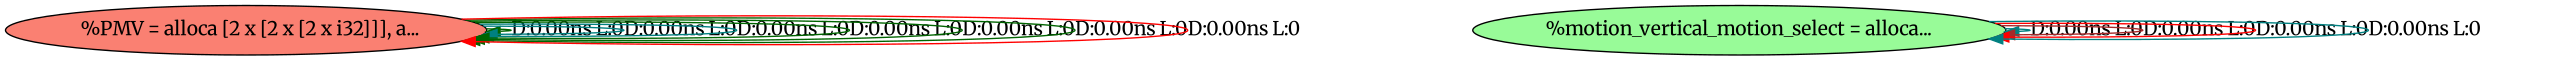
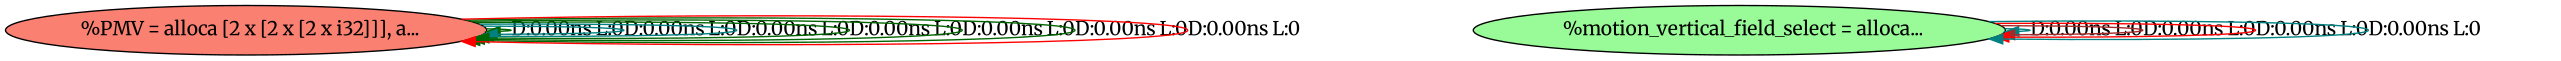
(1739, 30) -> (1739, 30)
